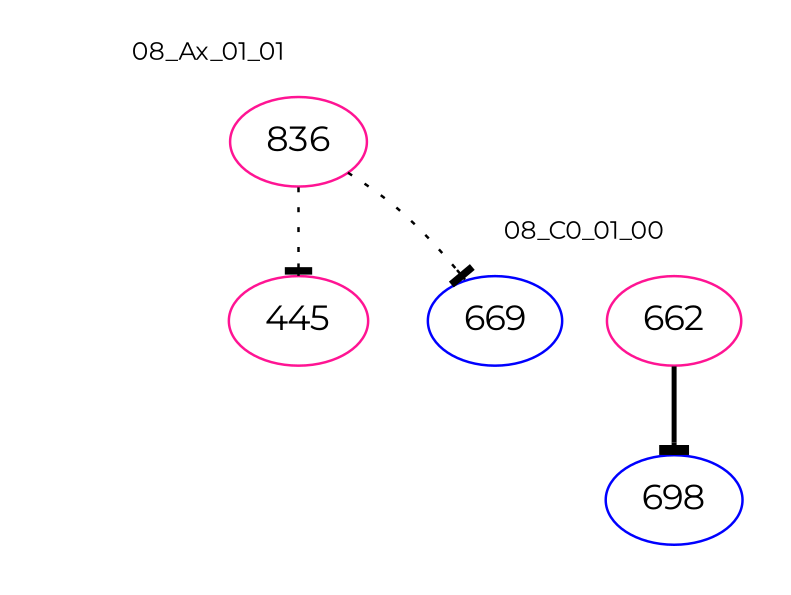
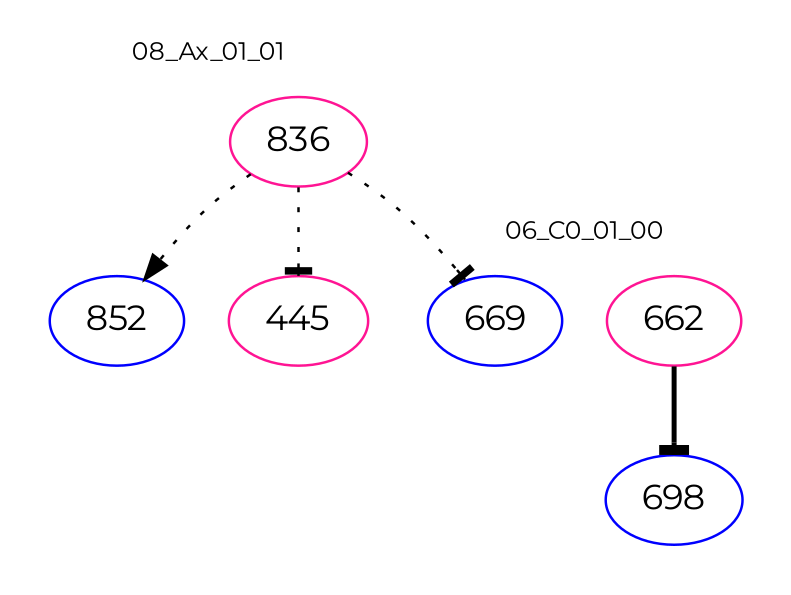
(585, 233) -> (585, 233)
none -> (117, 321)
